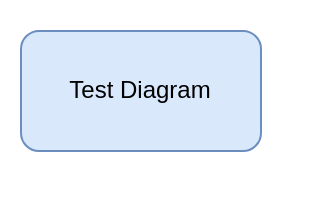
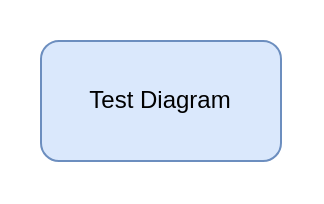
(141, 91) -> (161, 101)
